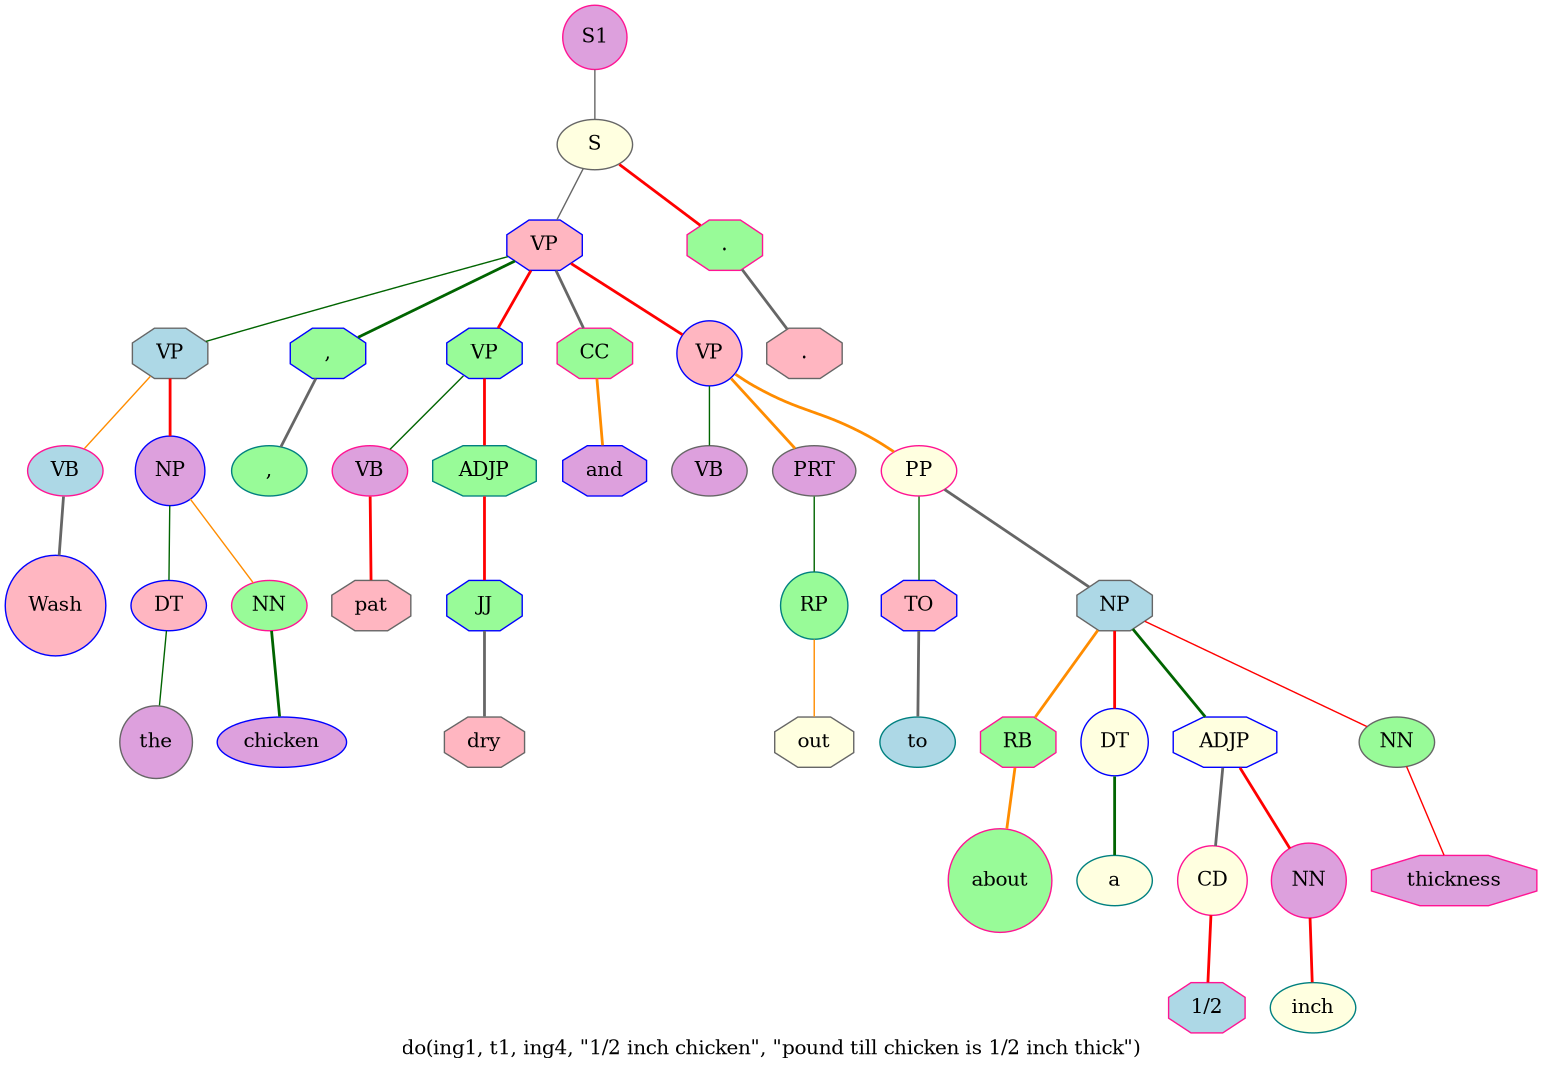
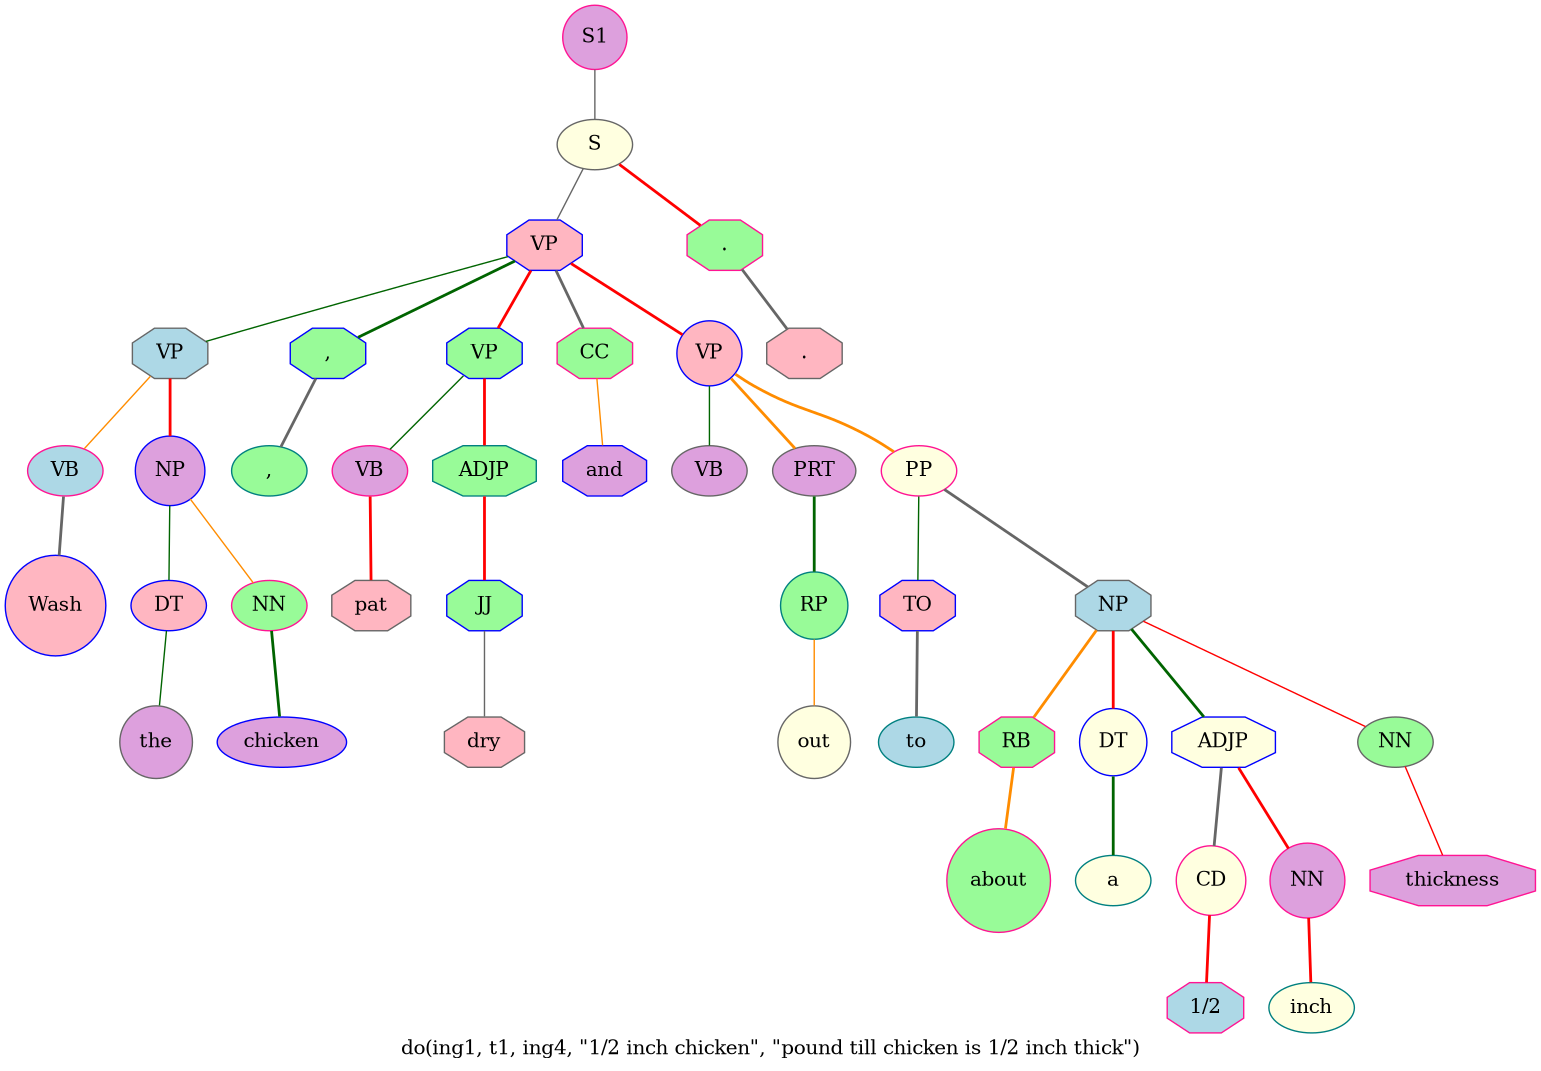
(600, 412) -> (600, 412)
(814, 534) -> (814, 534)
(484, 674) -> (484, 674)
(814, 742) -> (814, 742)
